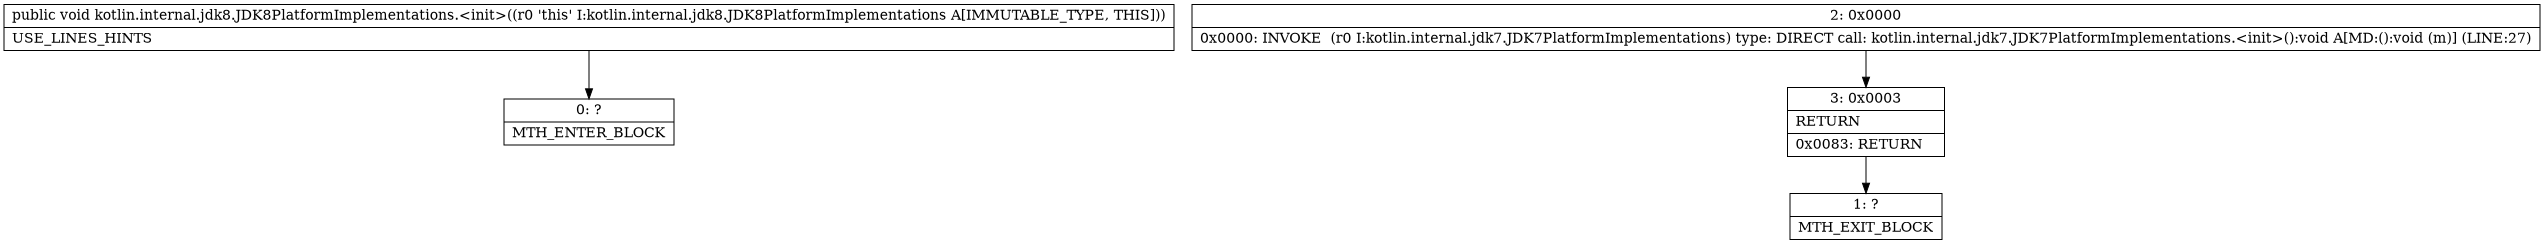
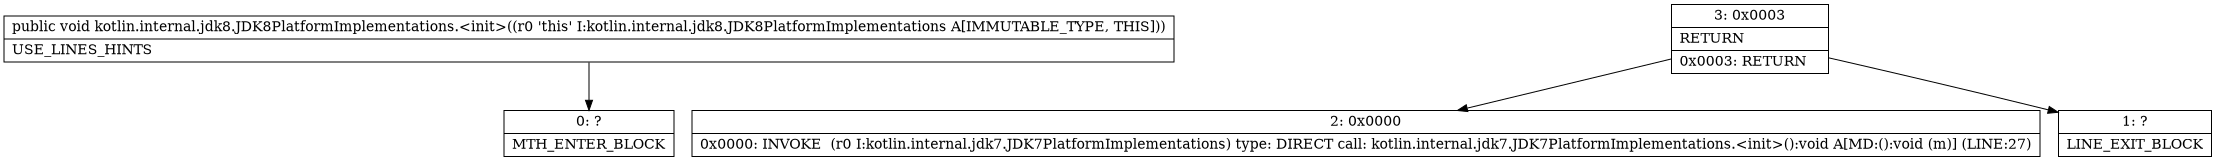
(1866, 64) -> (1569, 84)
(1866, 144) -> (1750, 62)
(1866, 228) -> (2135, 144)
